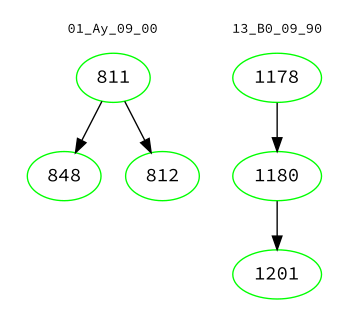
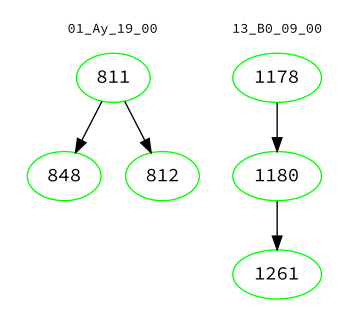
(113, 29) -> (113, 29)
(278, 29) -> (278, 29)
(277, 274) -> (277, 274)
